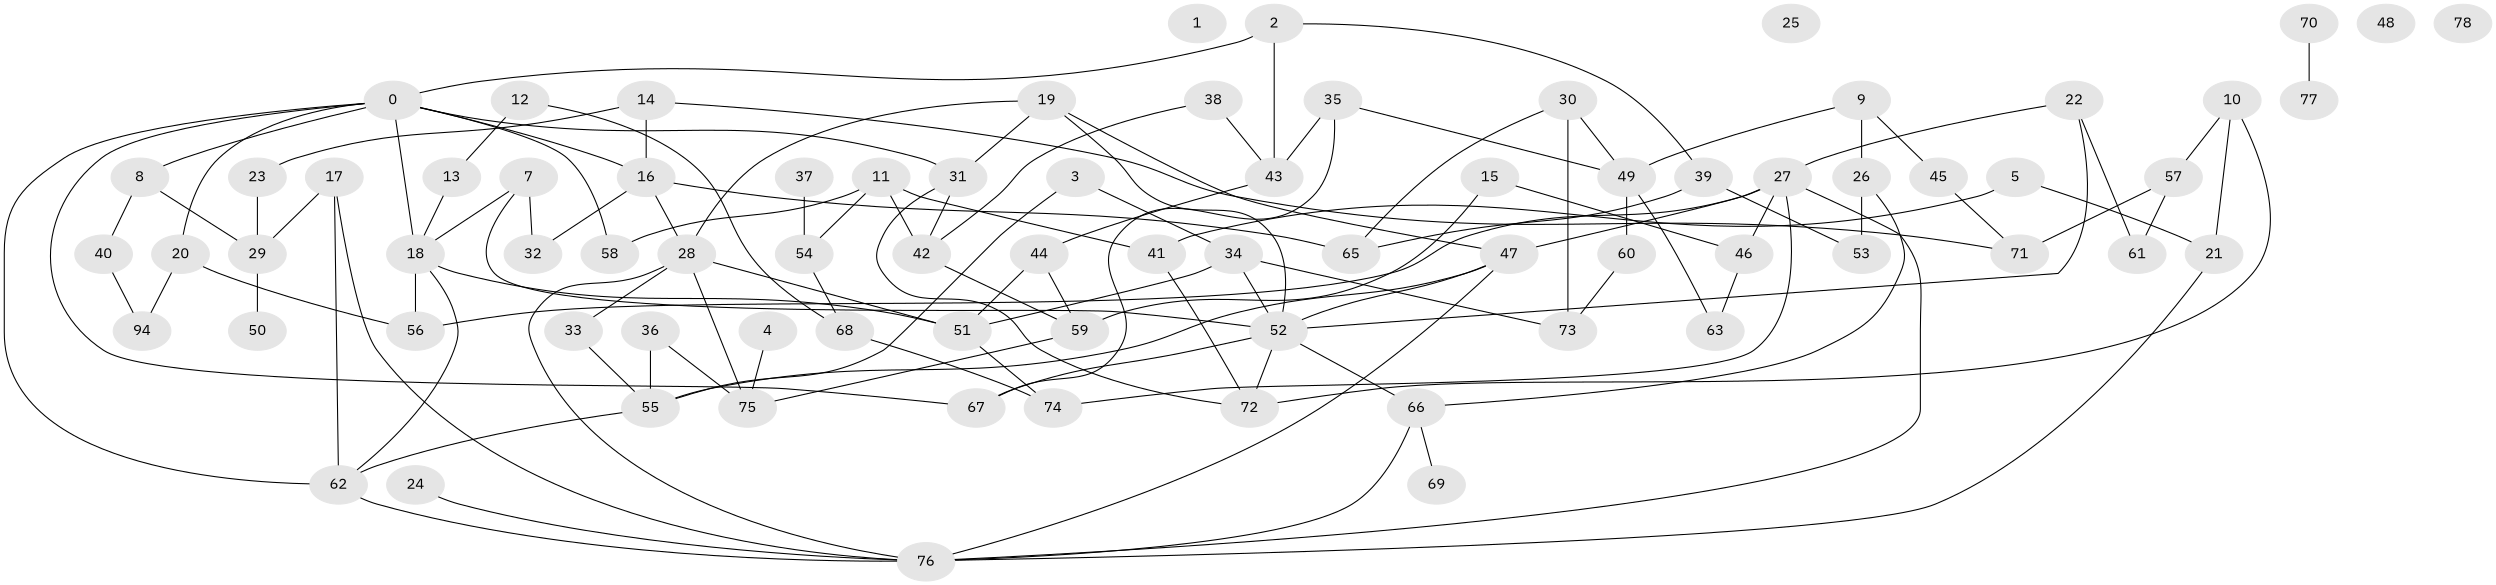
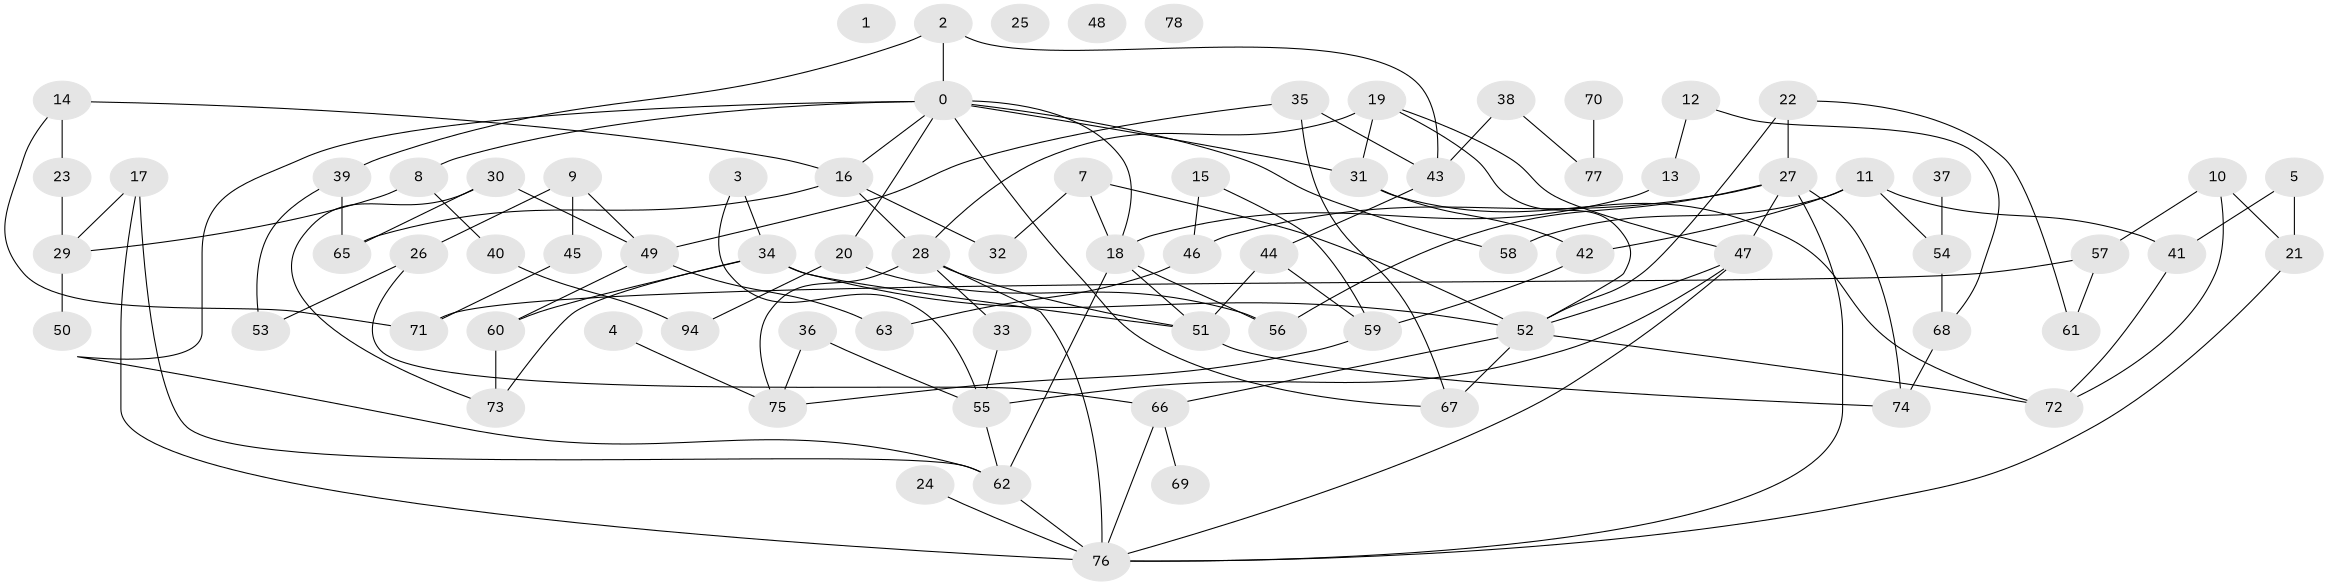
(1045, 154) -> (1550, 139)
none -> (629, 288)
